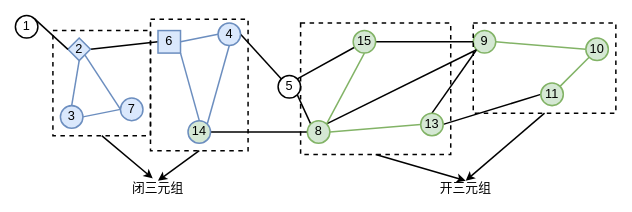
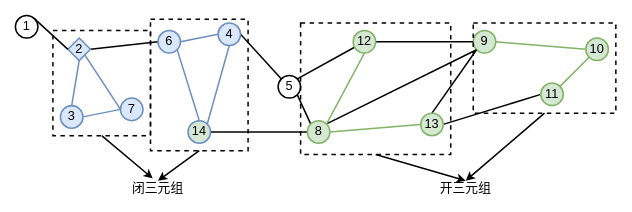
(169, 42) -> (169, 42)
(364, 42) -> (364, 42)
